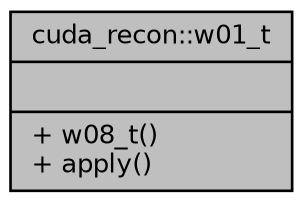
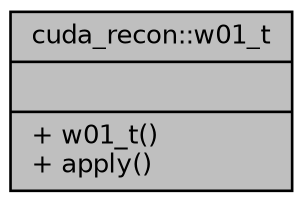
(96, 136) -> (96, 136)
